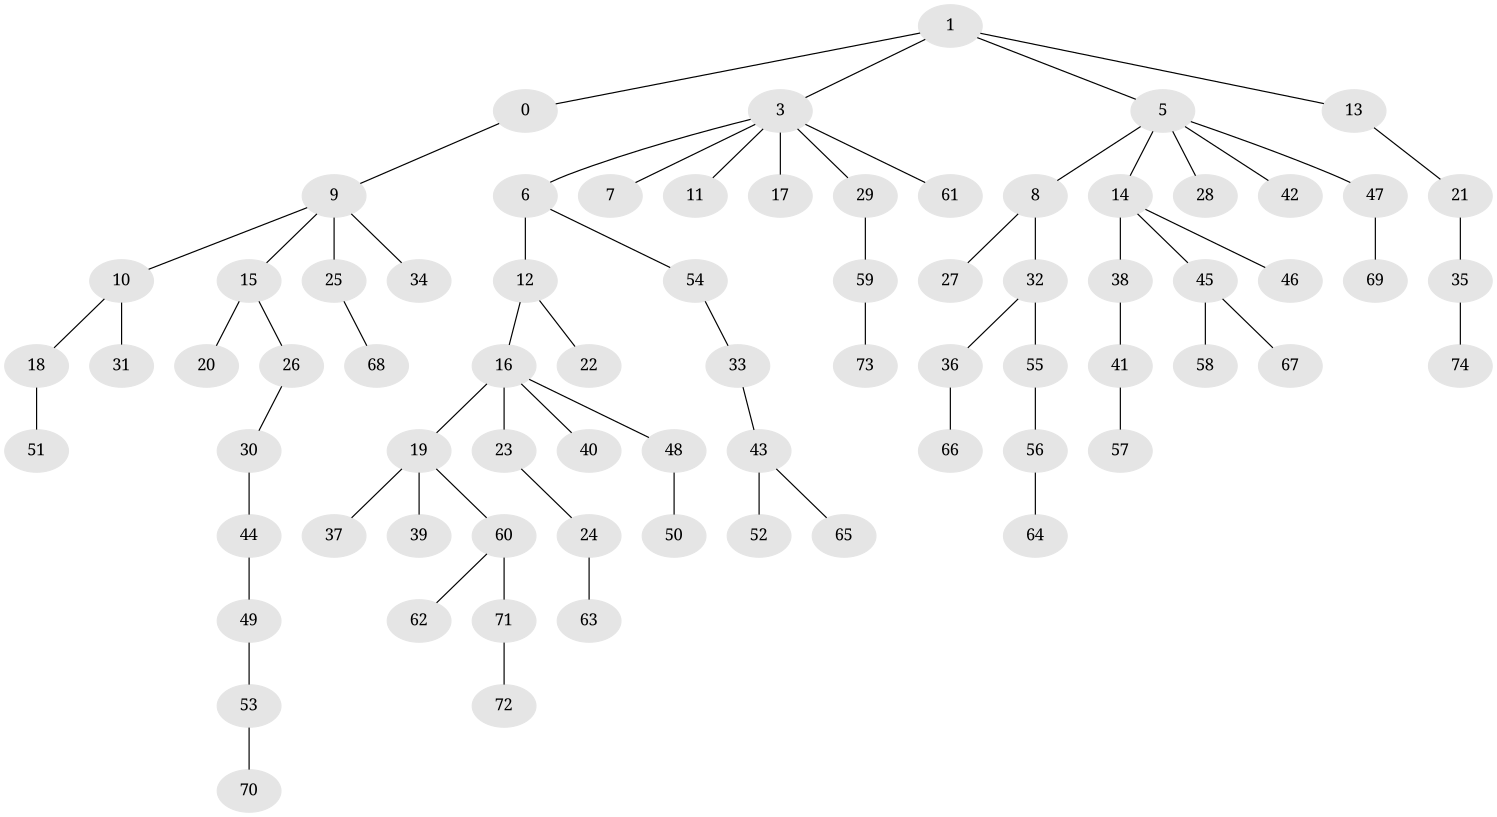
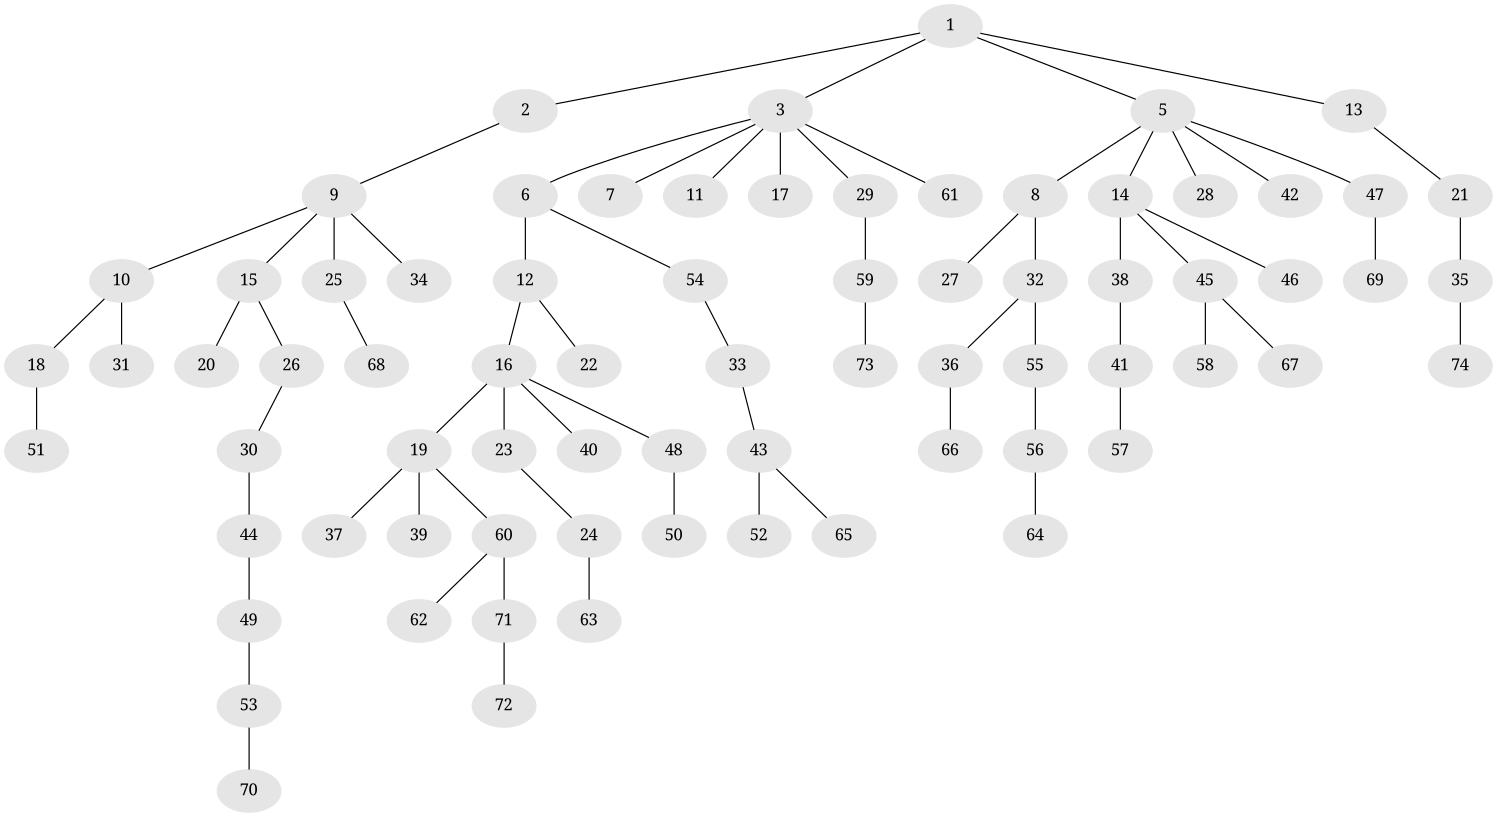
(525, 111) -> (525, 111)
